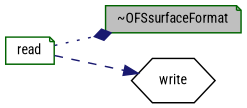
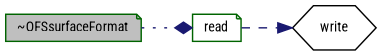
(74, 41) -> (158, 28)
